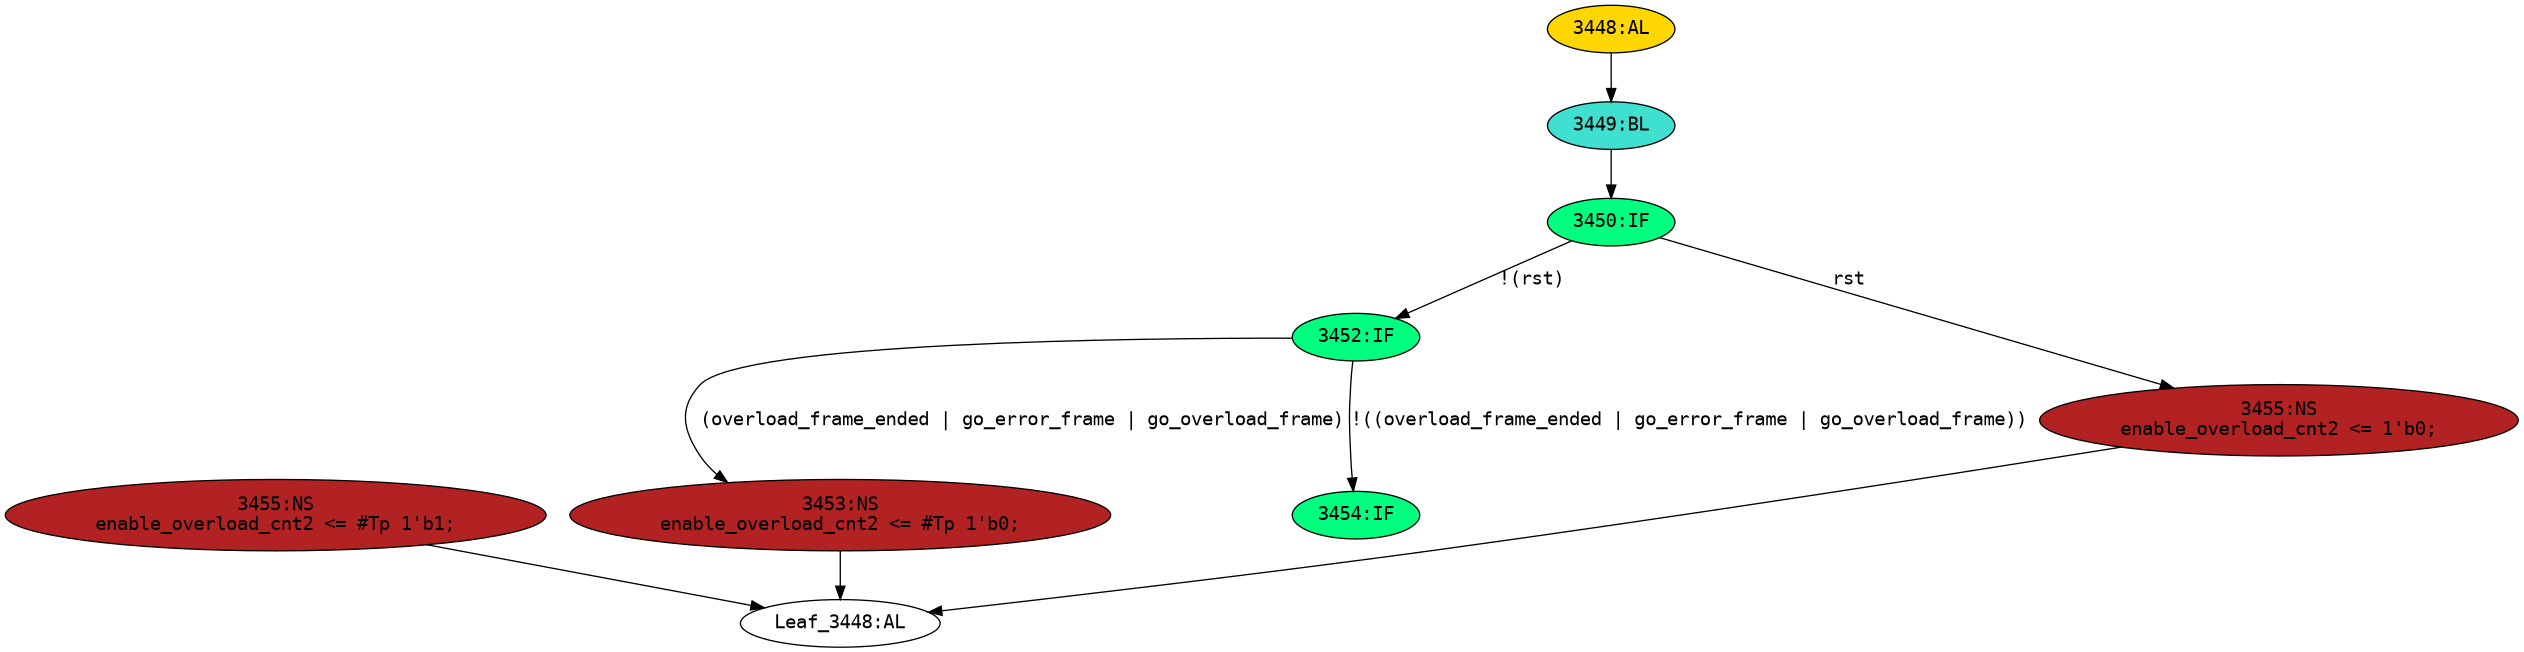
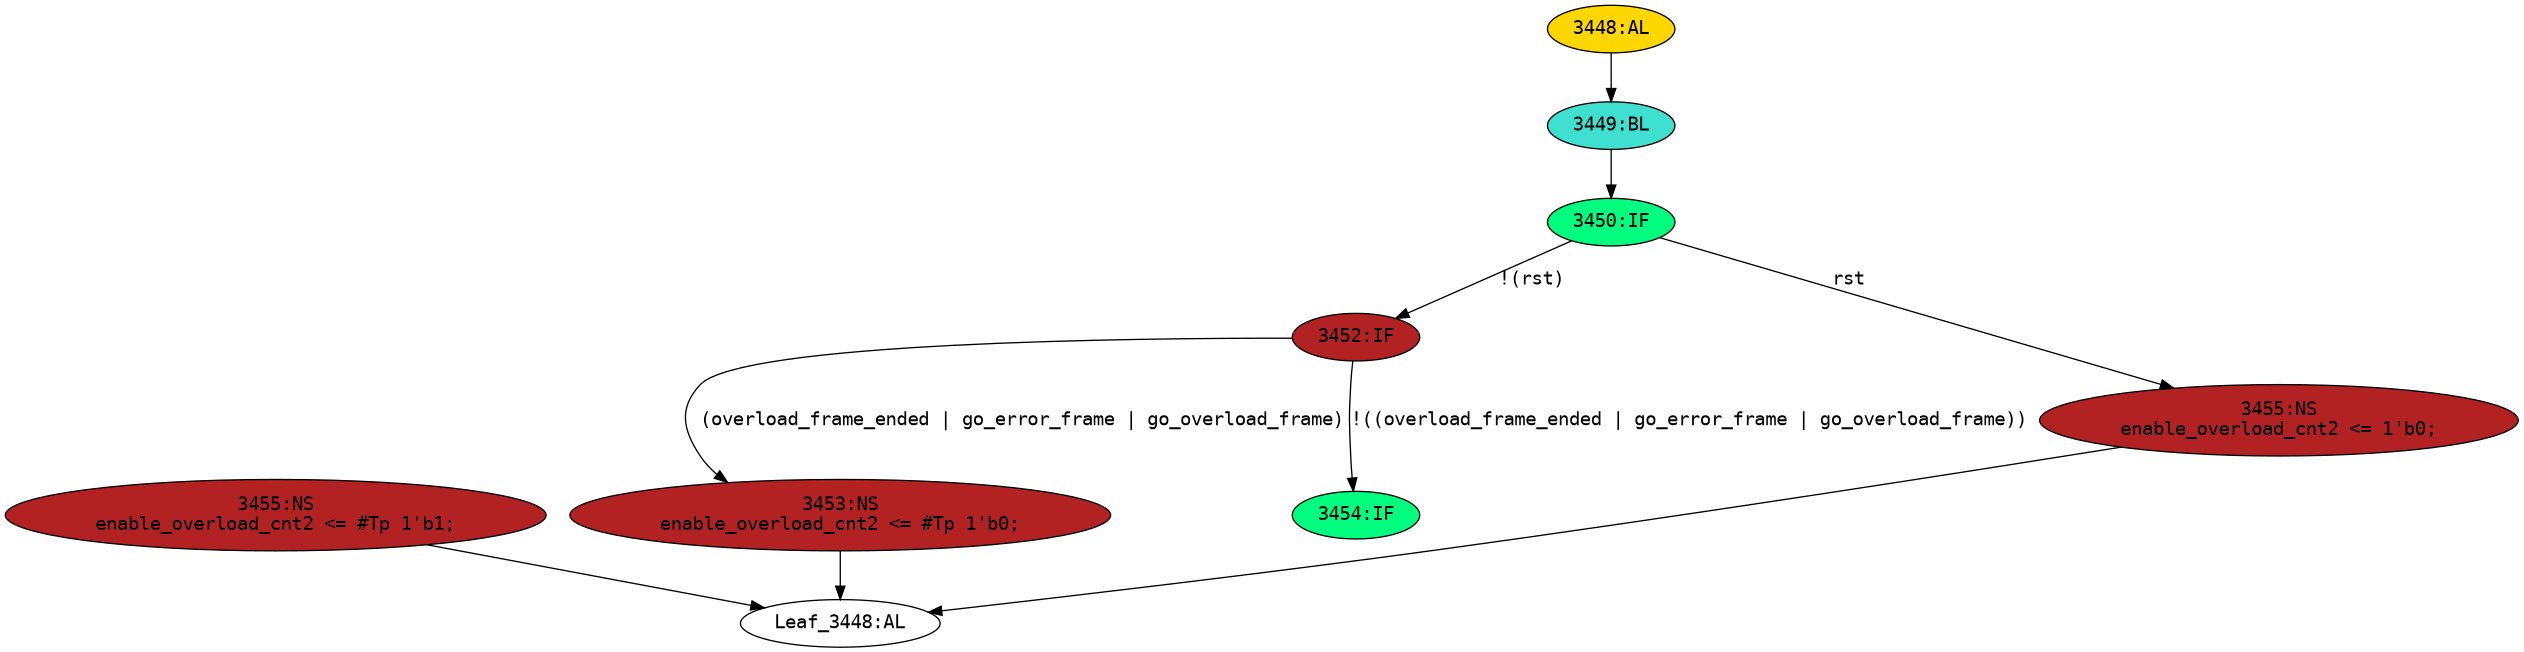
(1356, 337) -> (1356, 337)
